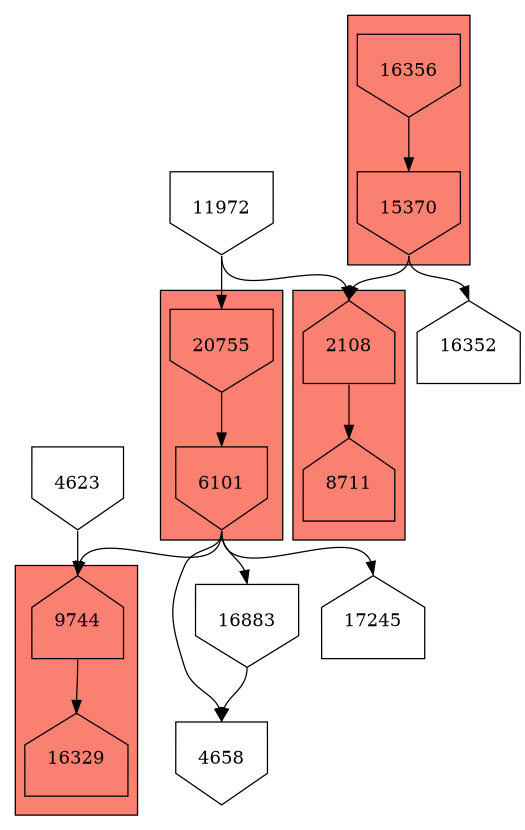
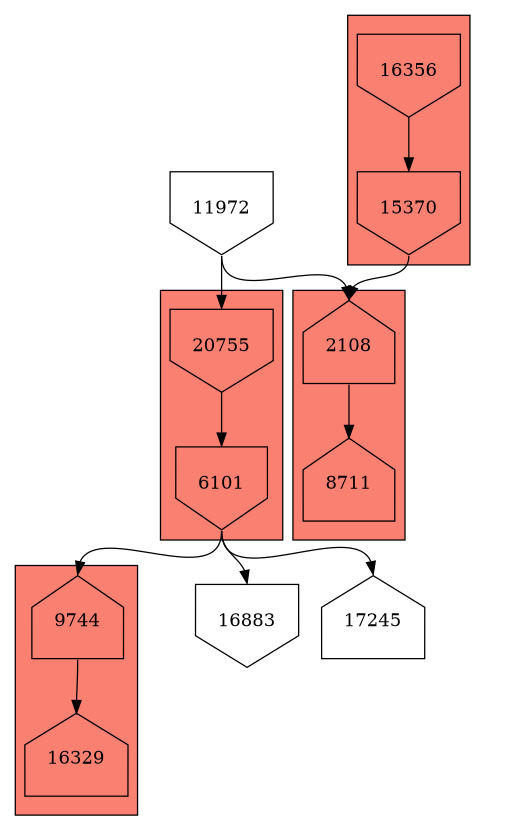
(469, 346) -> none
(78, 484) -> none
(222, 759) -> none
